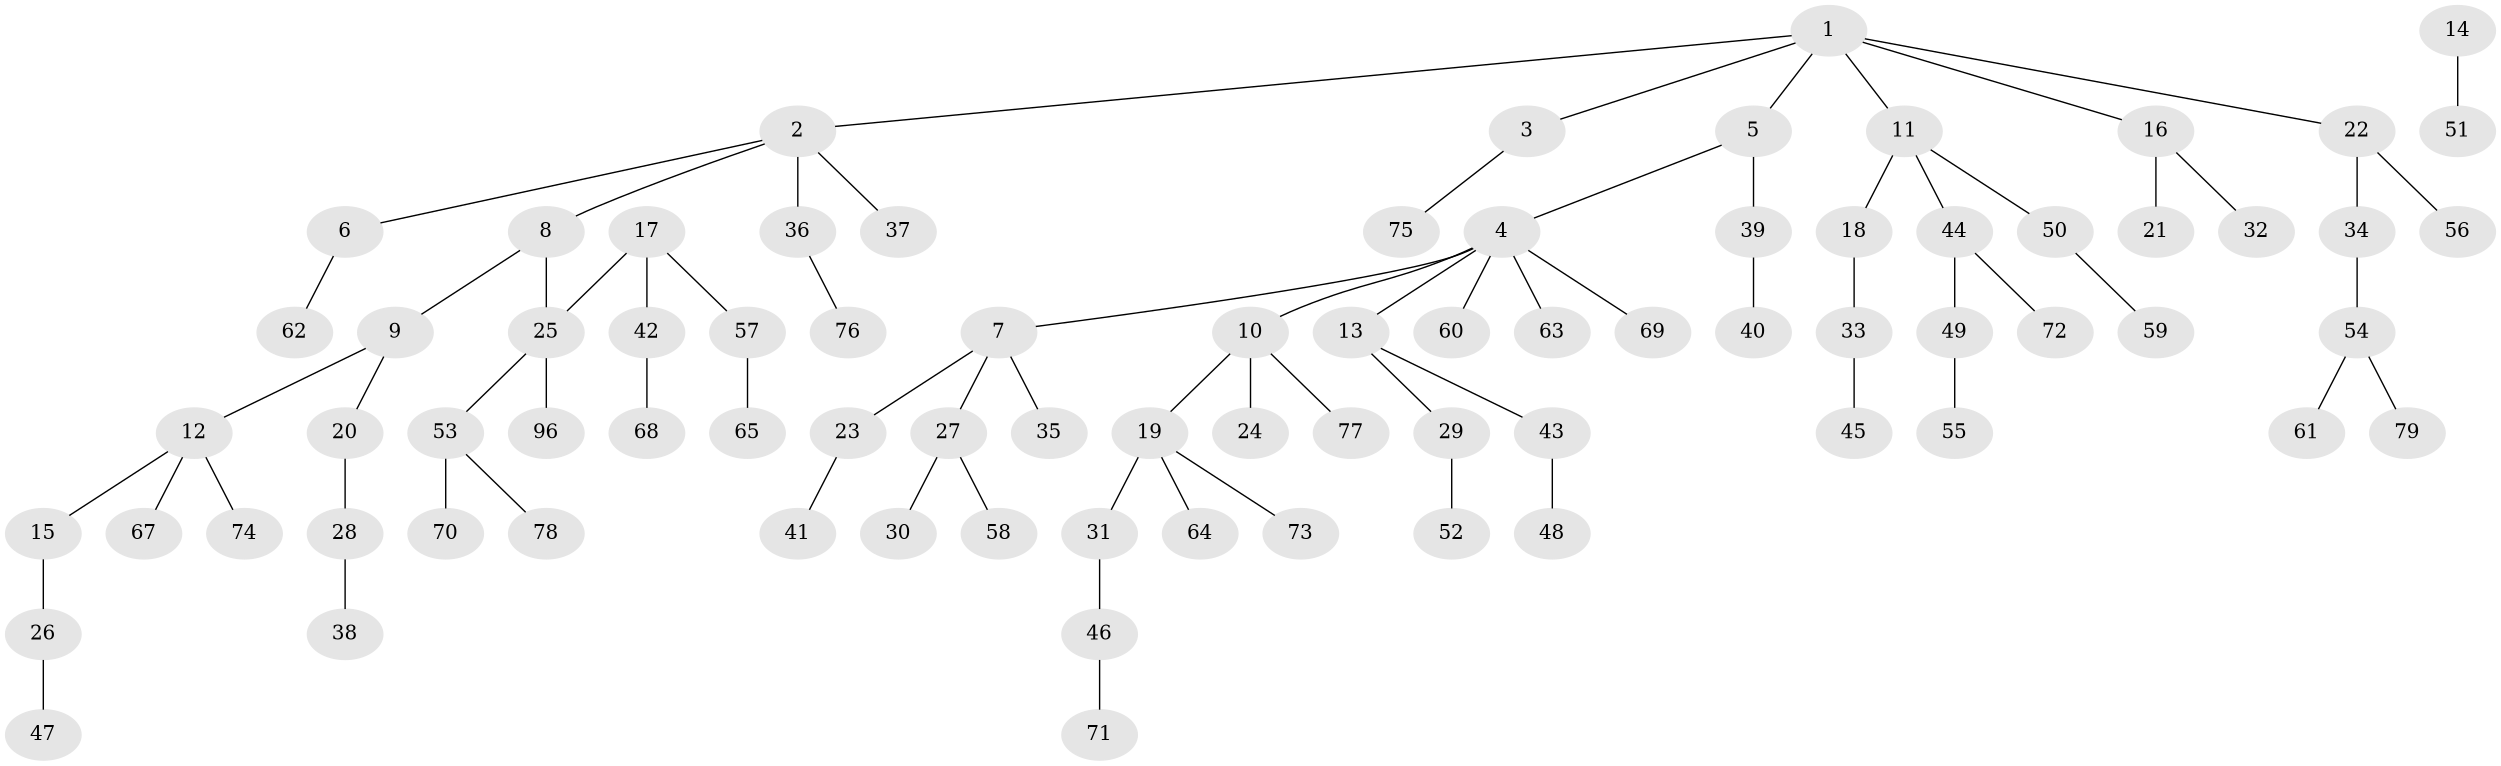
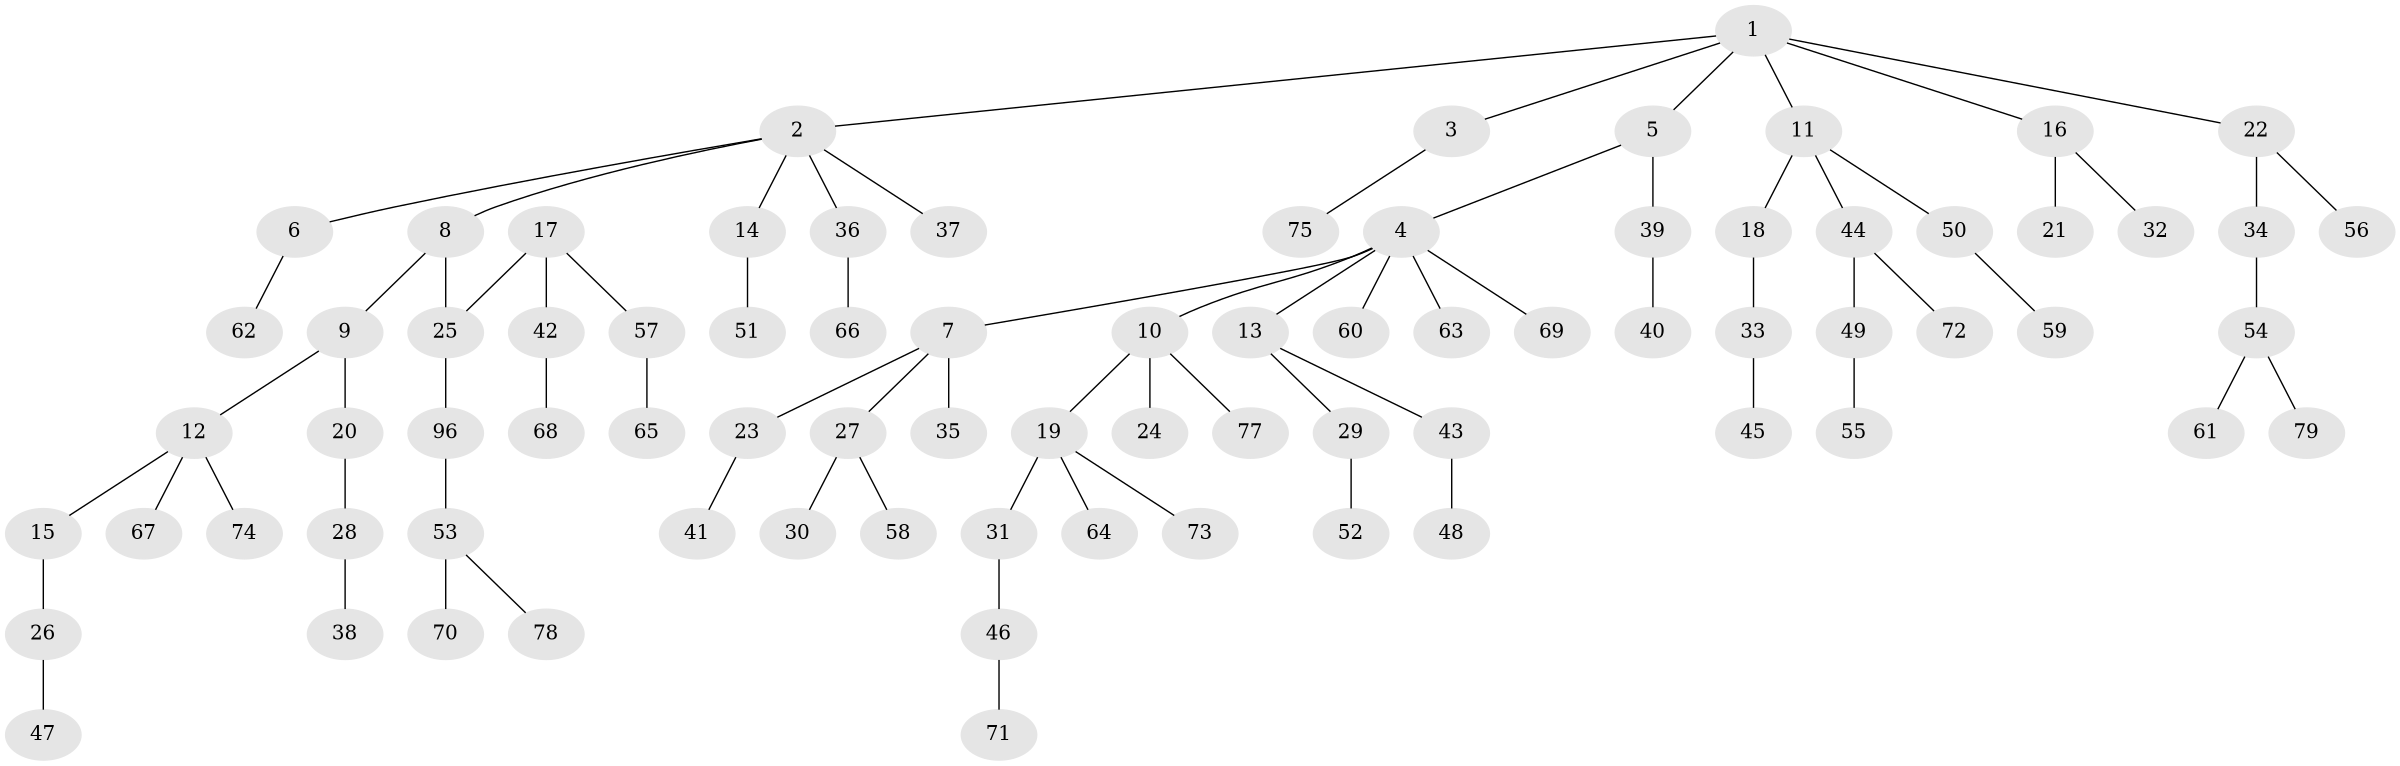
none -> (773, 182)
(848, 333) -> (848, 333)
(496, 383) -> (446, 484)
